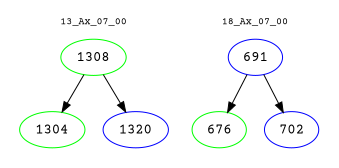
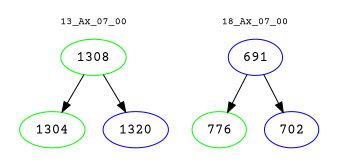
(219, 130) -> (219, 130)
